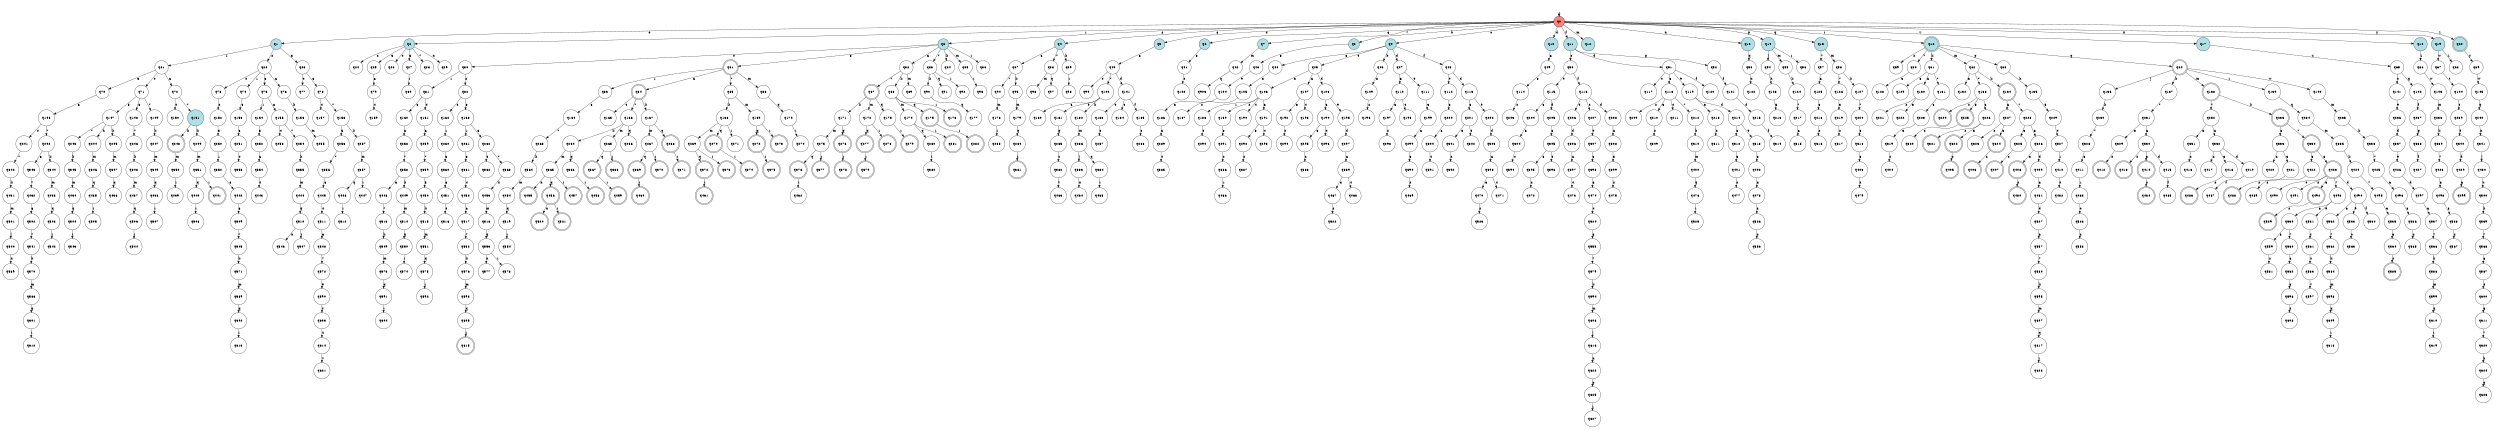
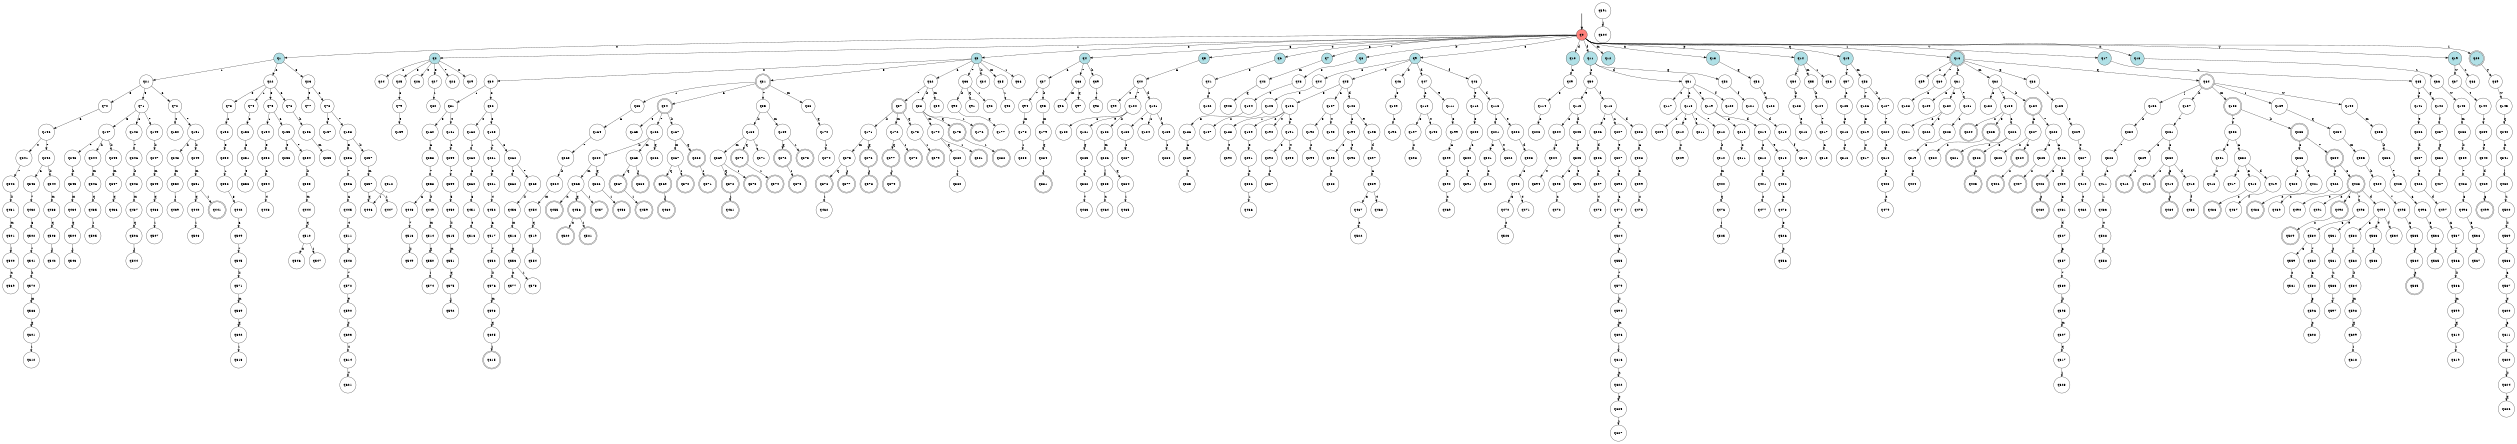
(196, 118) -> (196, 132)
(176, 144) -> (175, 158)
(342, 208) -> (379, 196)
(384, 272) -> none
